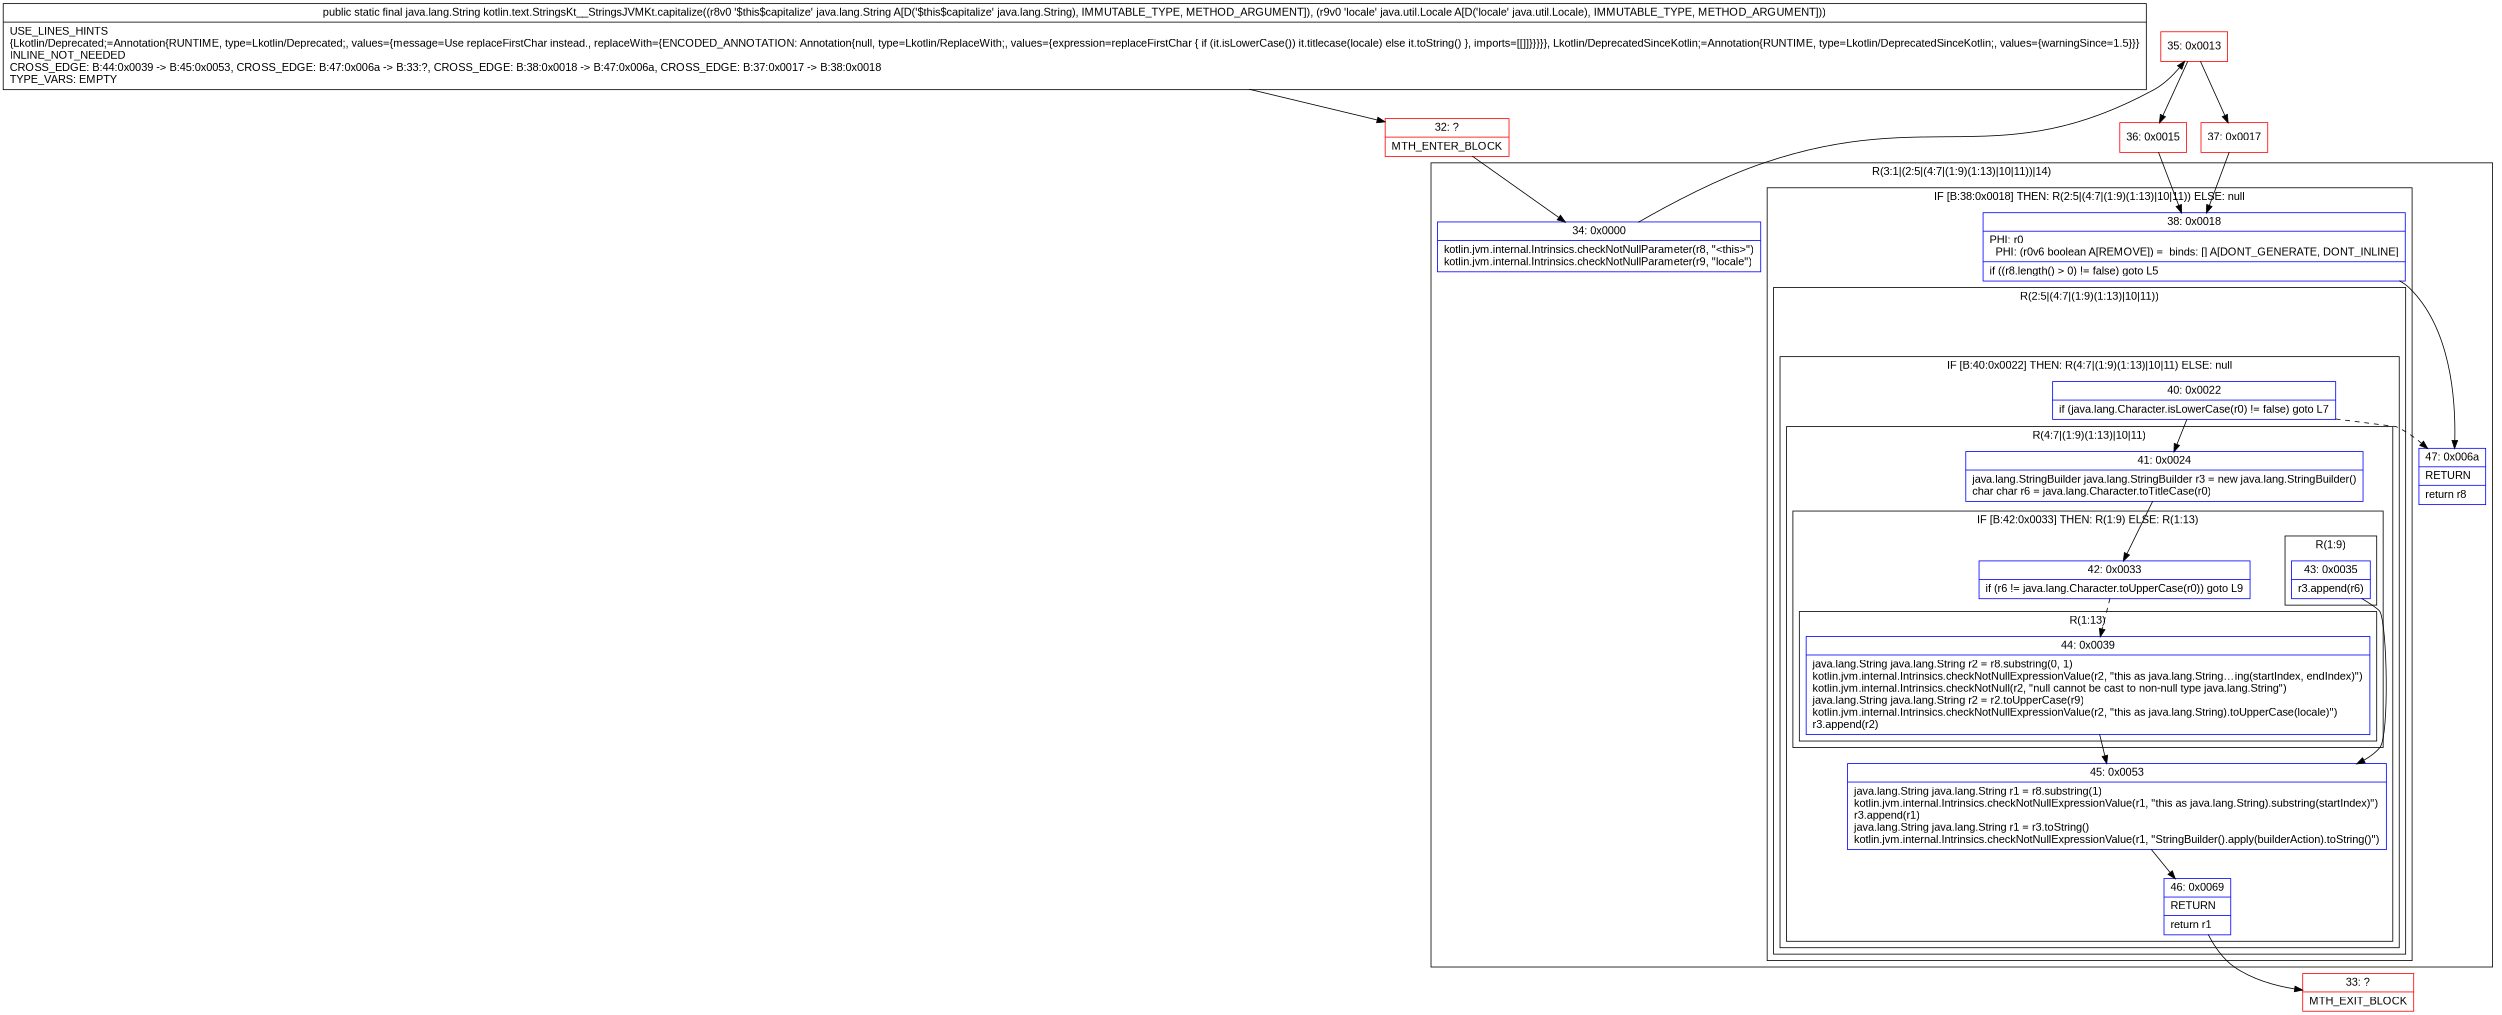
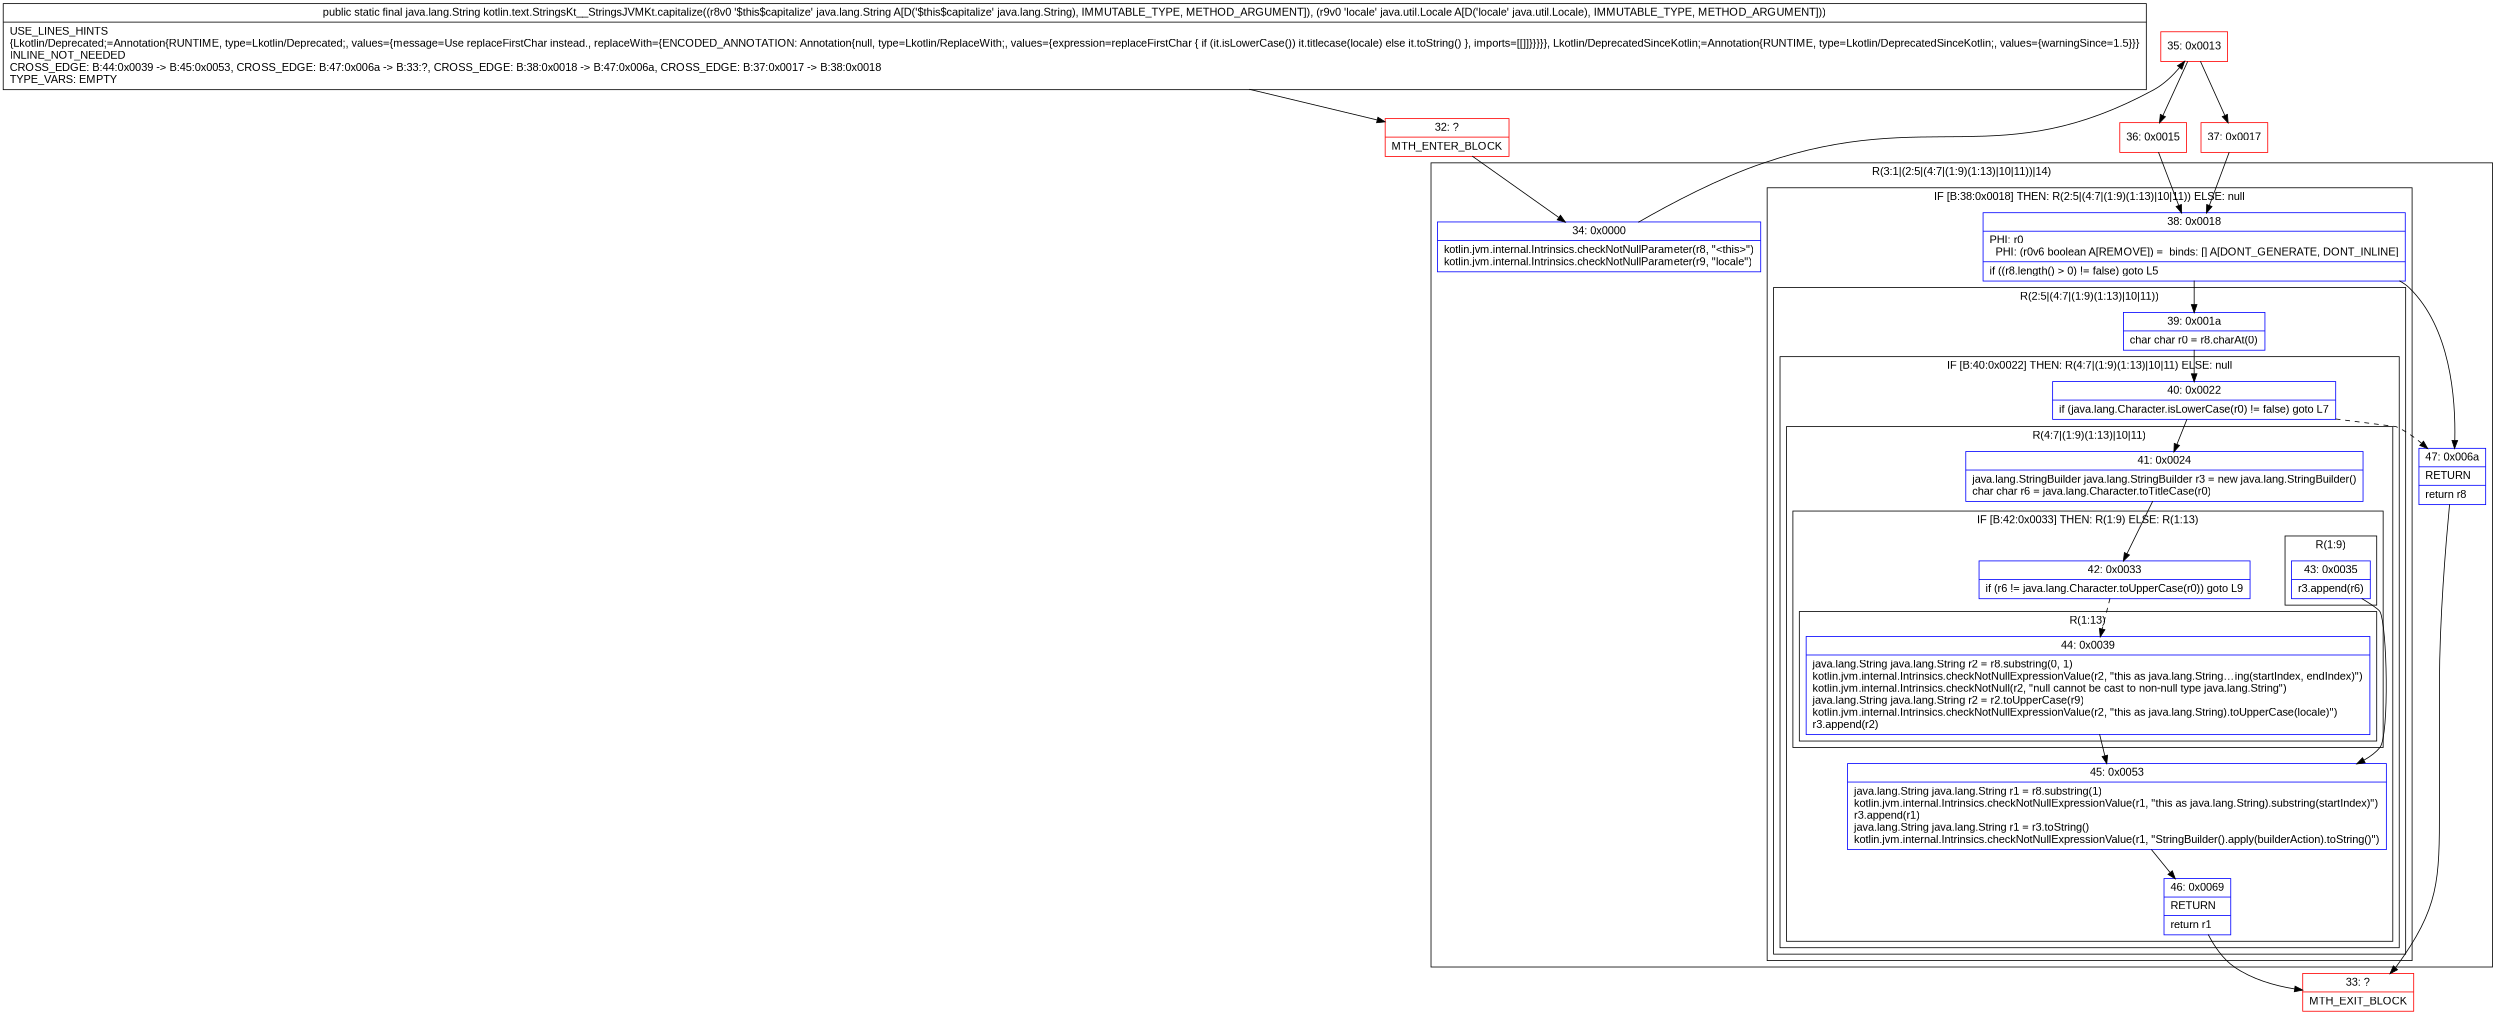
none -> (2194, 331)
none -> (2439, 741)
